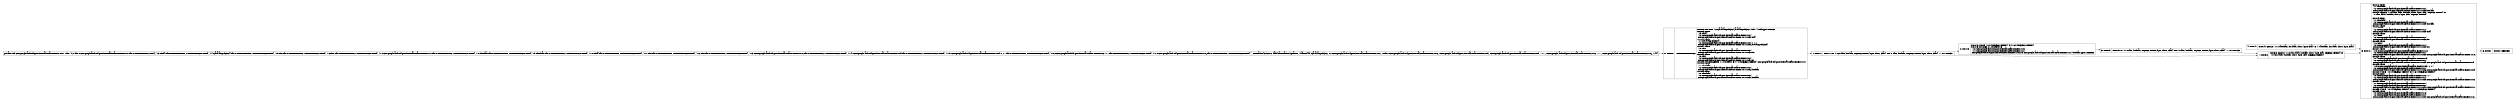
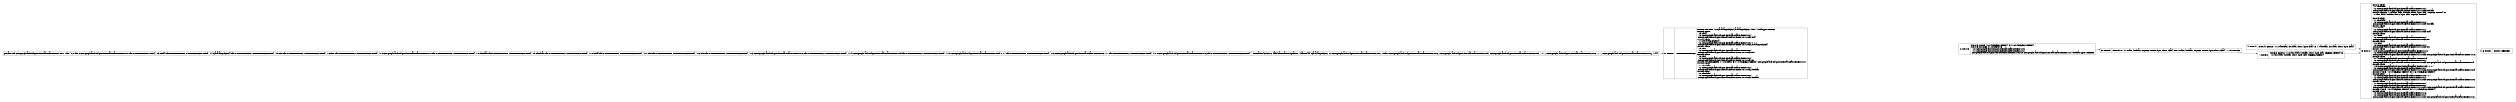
(1883, 53) -> none
